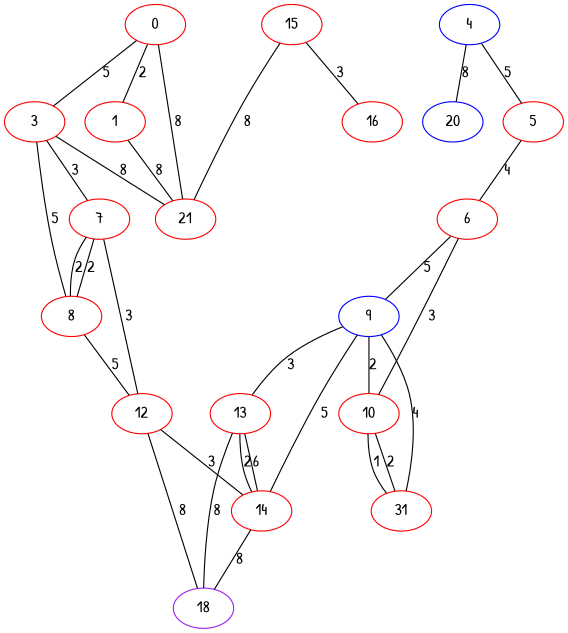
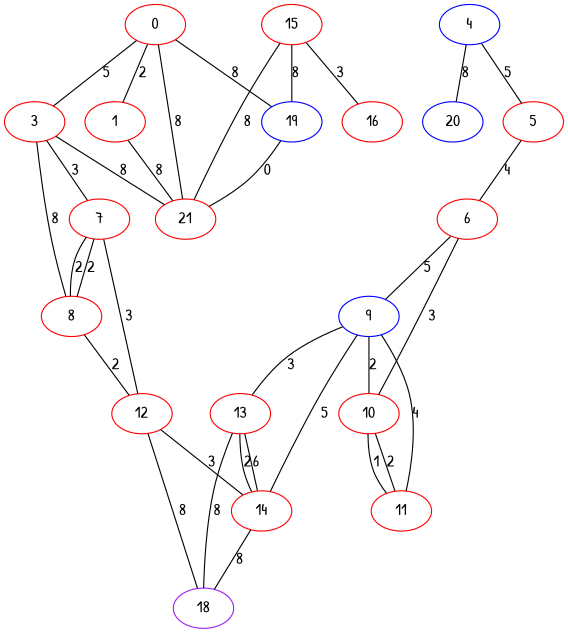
none -> (292, 122)
(55, 219) -> (55, 219)
(116, 365) -> (116, 365)
(401, 511) -> (401, 511)
